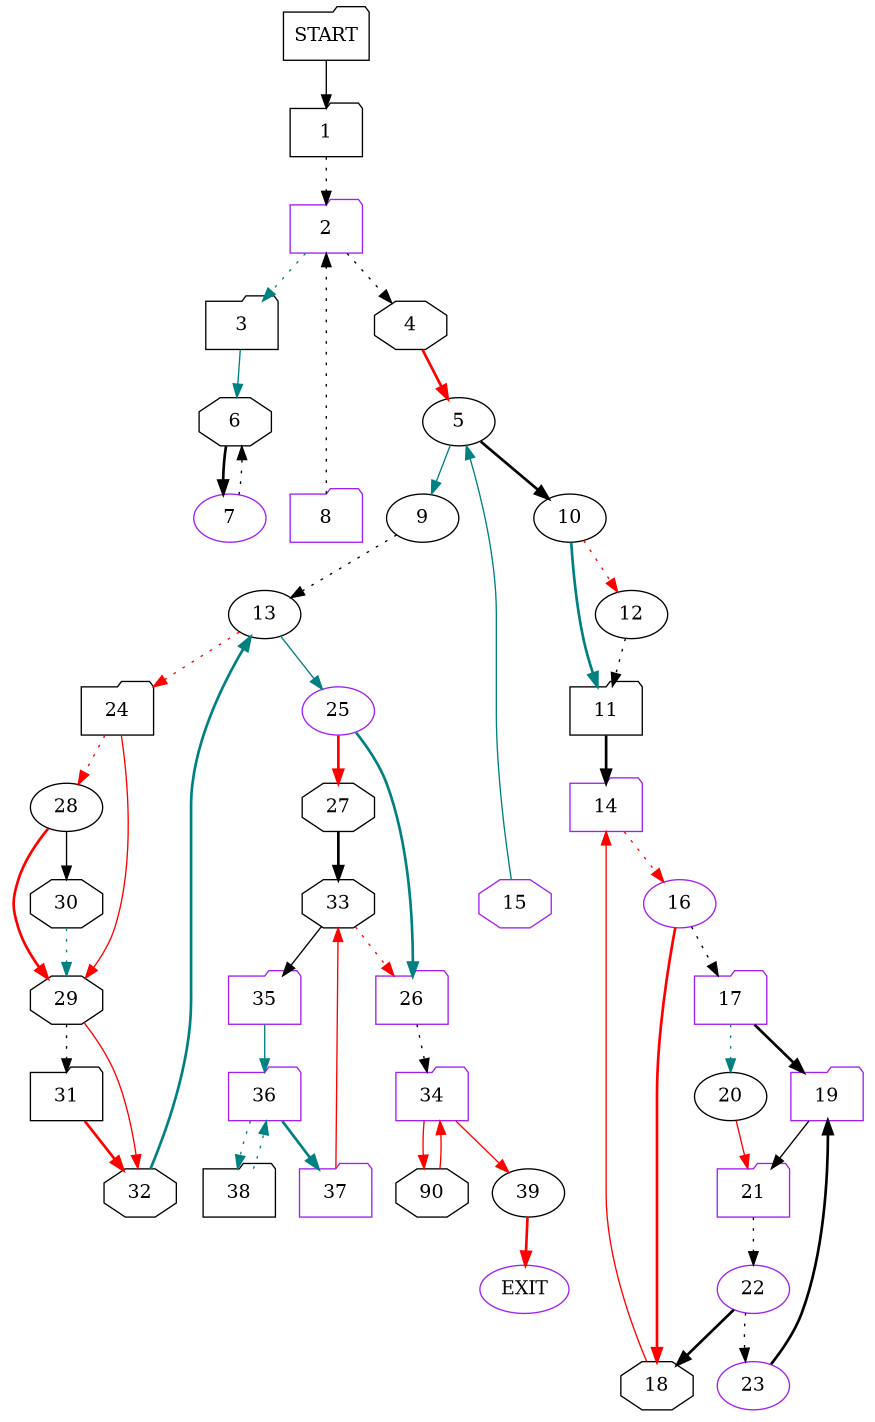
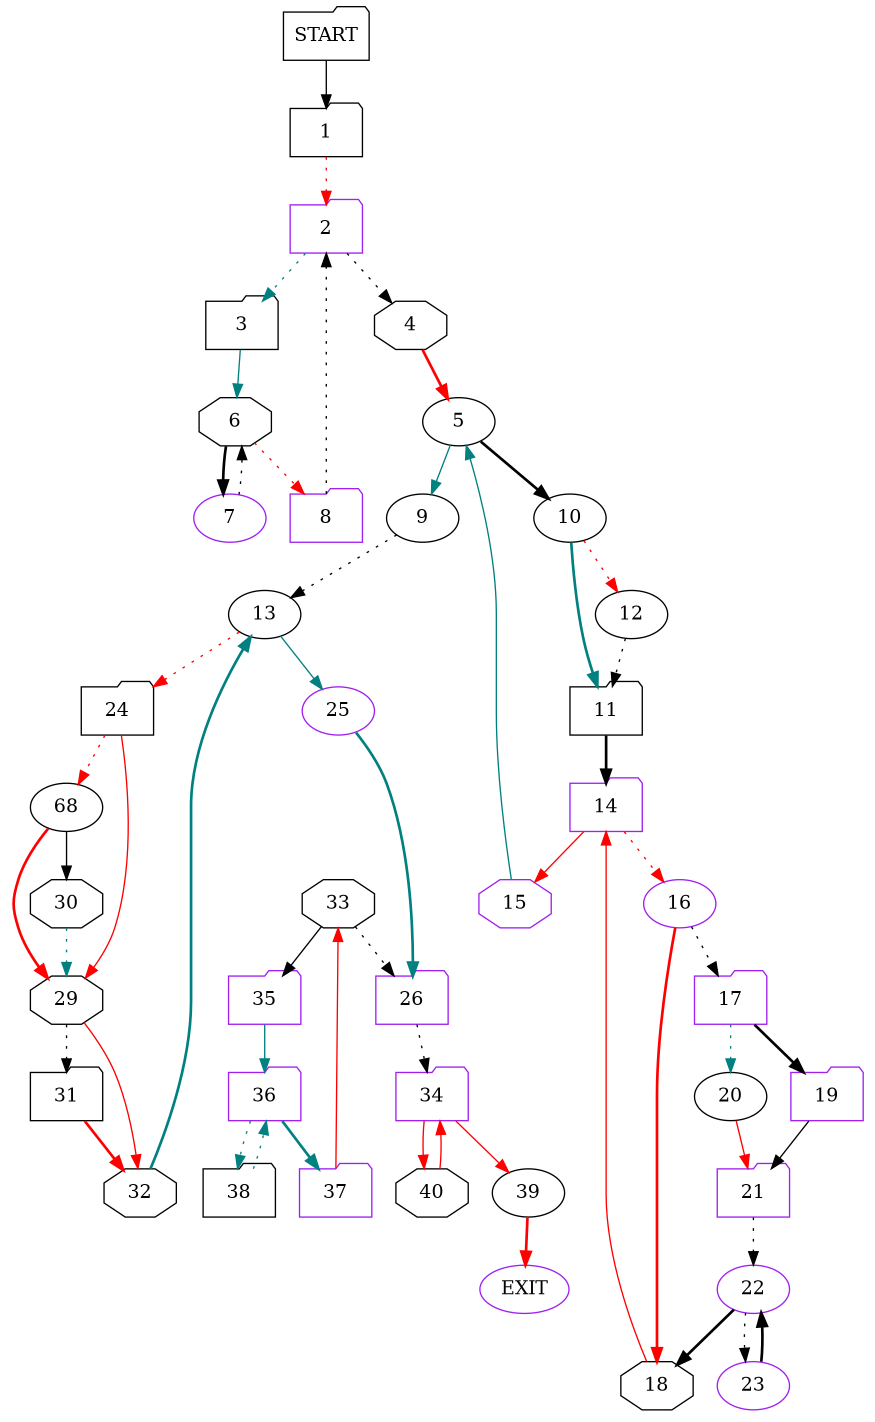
(326, 174) -> (326, 174)
none -> (275, 464)
(67, 807) -> (67, 807)
(338, 807) -> none
none -> (564, 852)
(370, 946) -> (370, 946)
(432, 1193) -> (432, 1193)
(817, 1254) -> (762, 1344)
